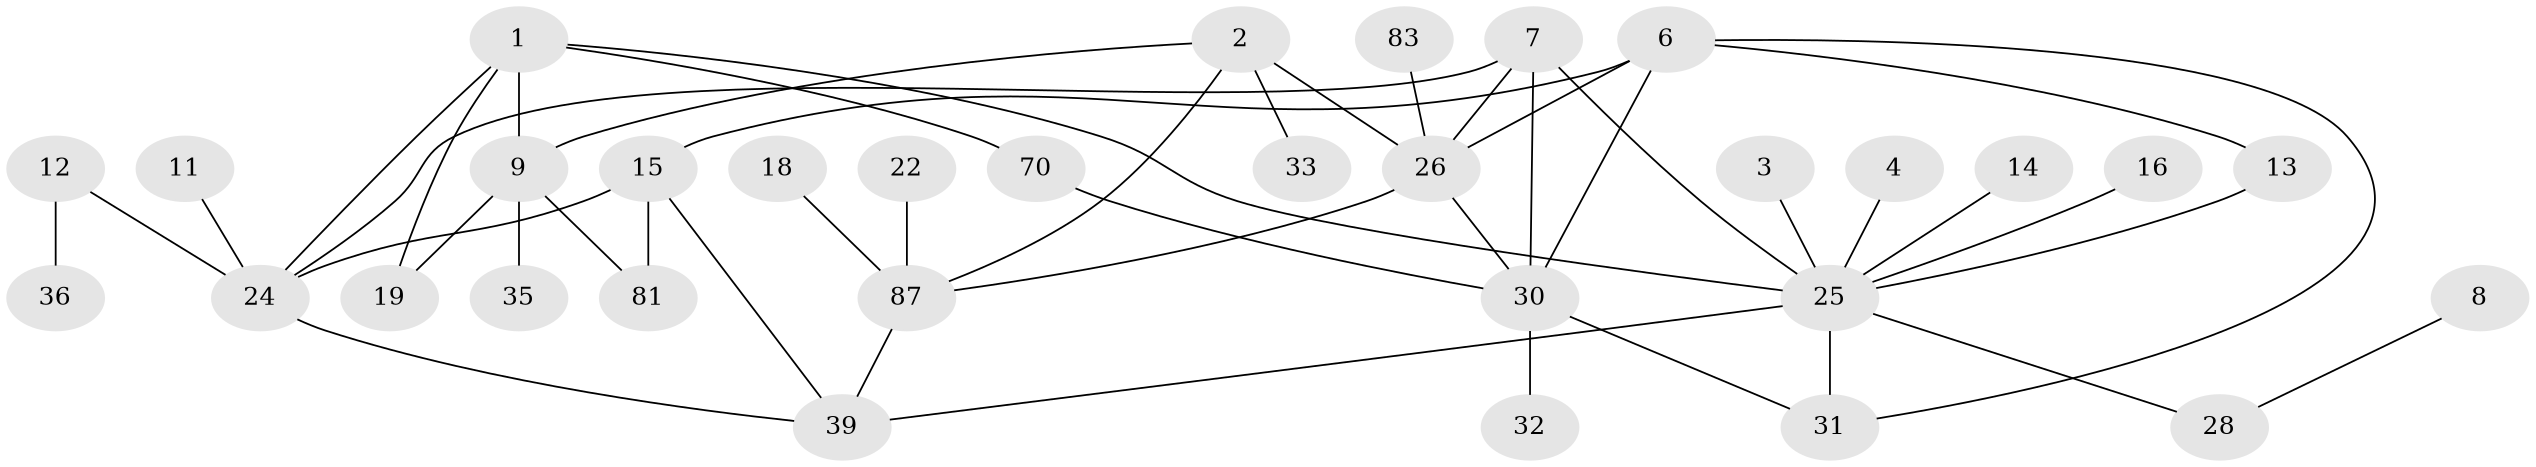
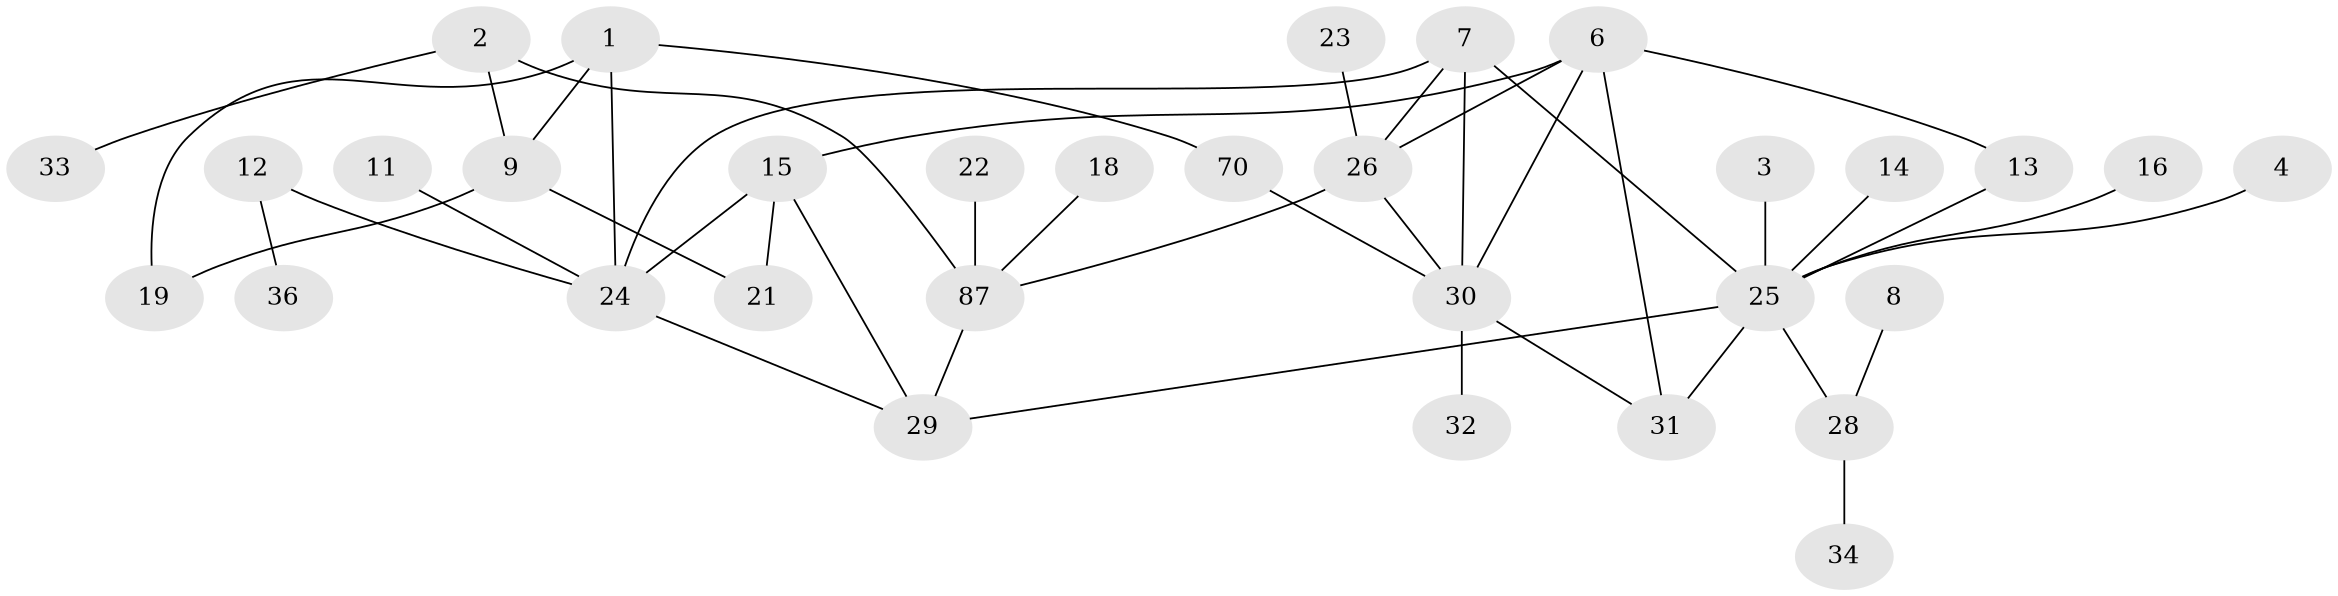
(1404, 40) -> (1336, 40)
(1361, 120) -> none
(1174, 172) -> none
(519, 298) -> none
(648, 298) -> (763, 298)
(842, 427) -> (923, 427)
none -> (1844, 557)
